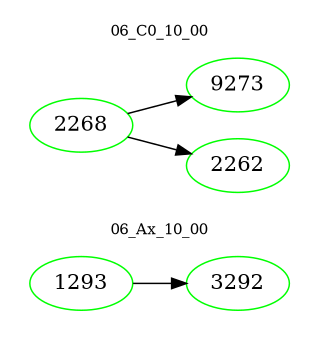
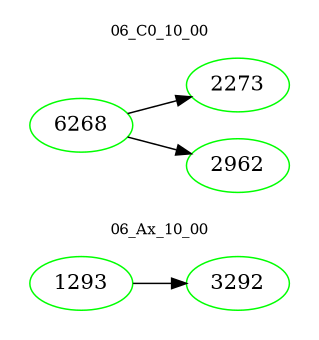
(238, 85) -> (238, 85)
(81, 125) -> (81, 125)
(238, 166) -> (238, 166)
